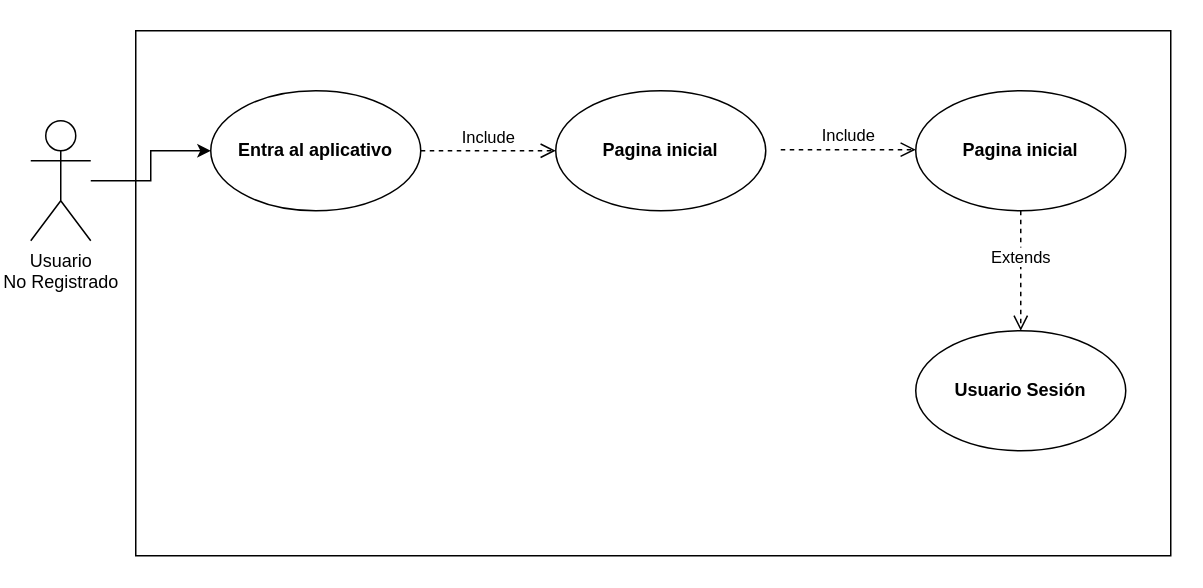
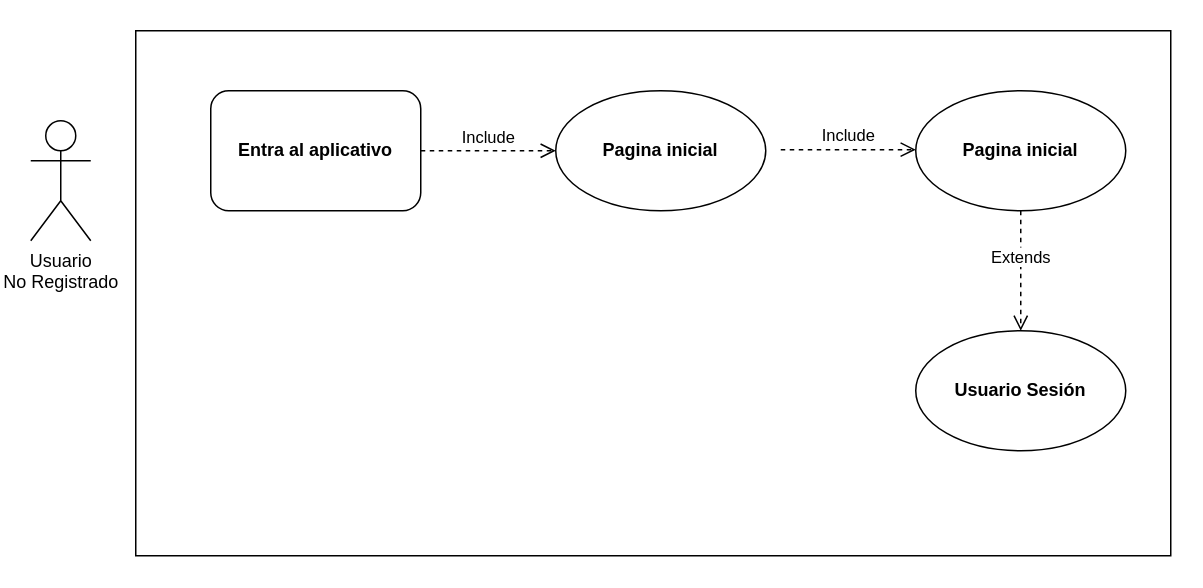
(316, 151) -> (316, 151)
(151, 171) -> none
